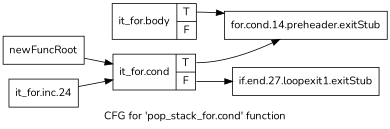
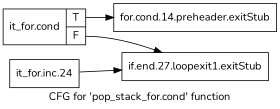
(154, 21) -> none
(44, 50) -> none
(92, 84) -> (97, 71)
